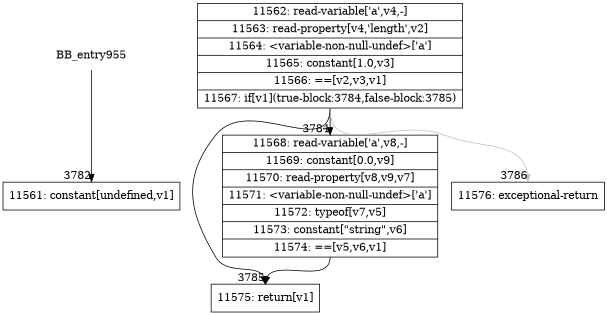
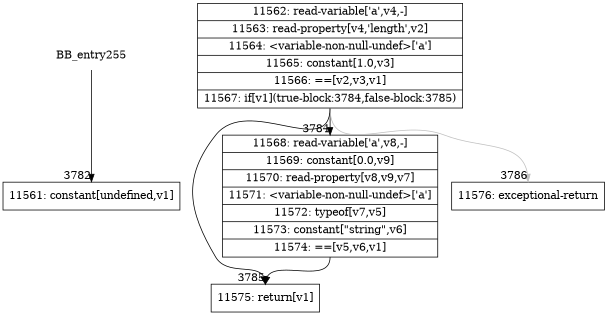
(91, 56) -> (91, 56)
